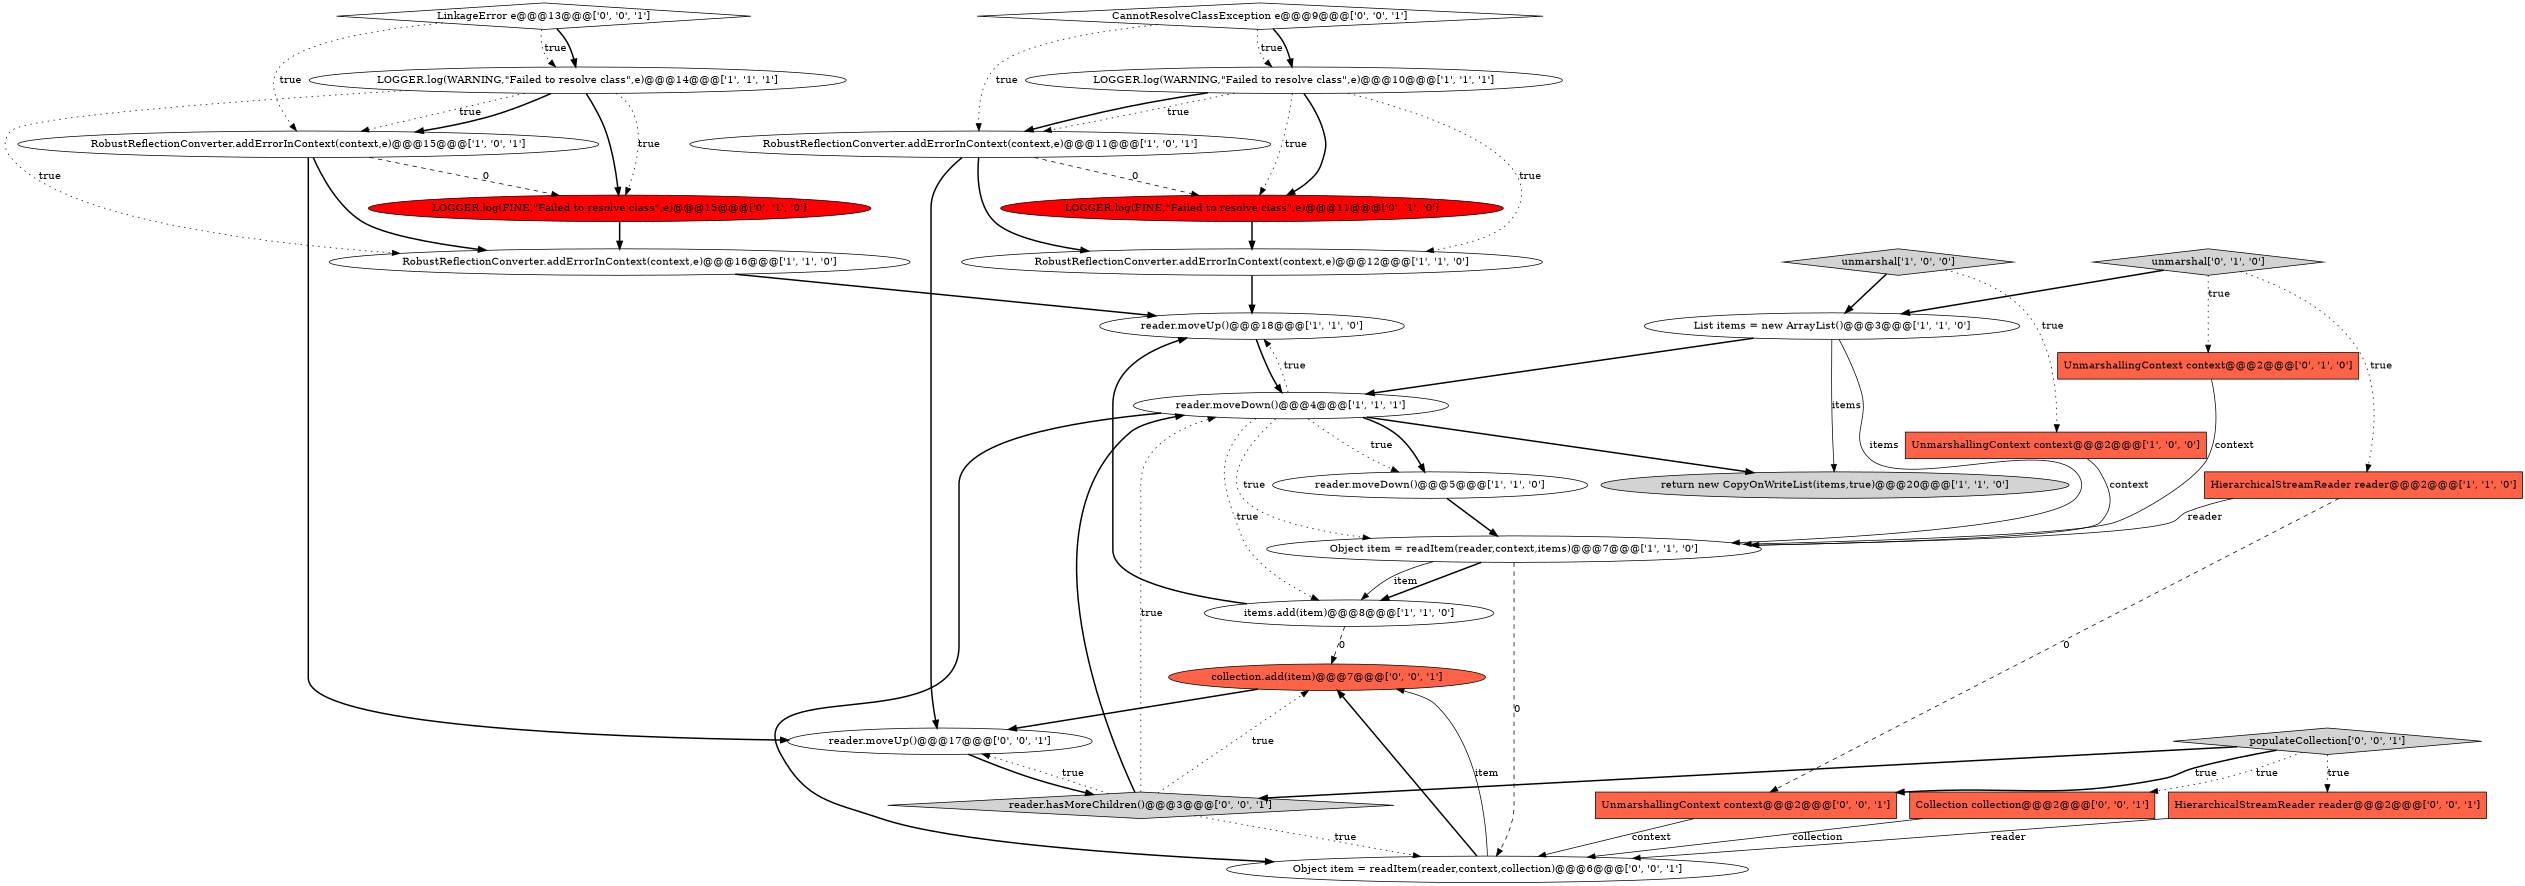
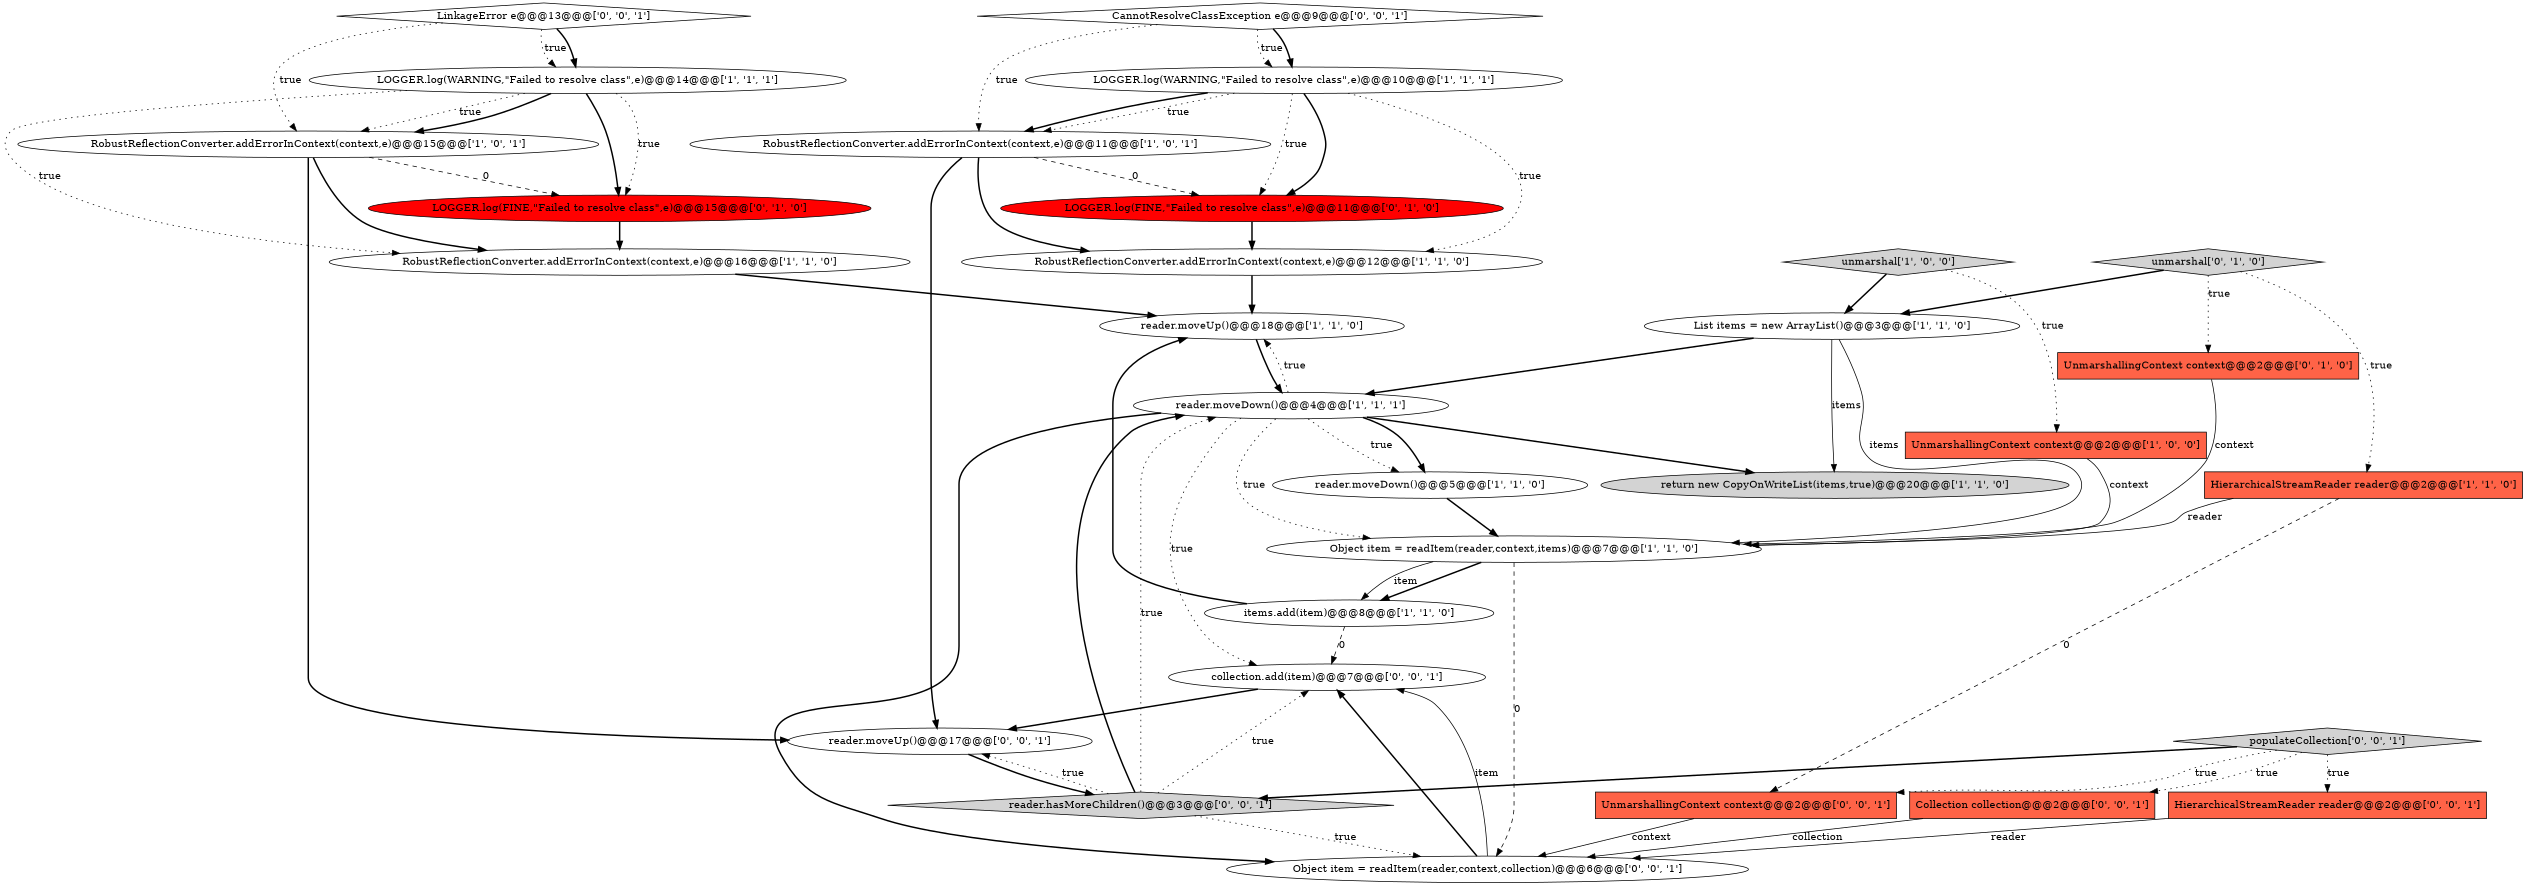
(1235, 519) -> (1171, 546)
(1327, 677) -> (1327, 677)
(2093, 789) -> (2093, 789)
